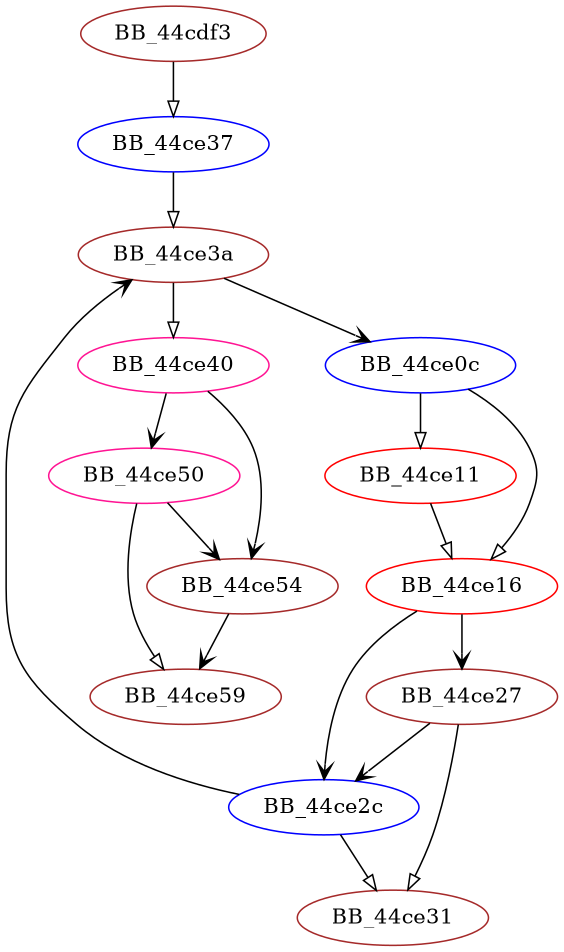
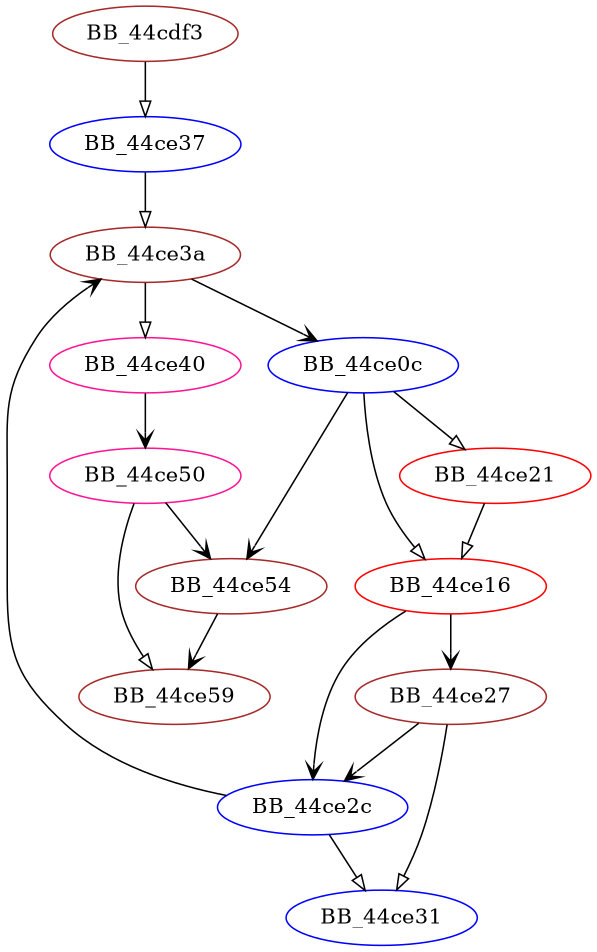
(257, 459) -> (301, 469)
(421, 476) -> (495, 476)
(393, 918) -> (382, 918)
